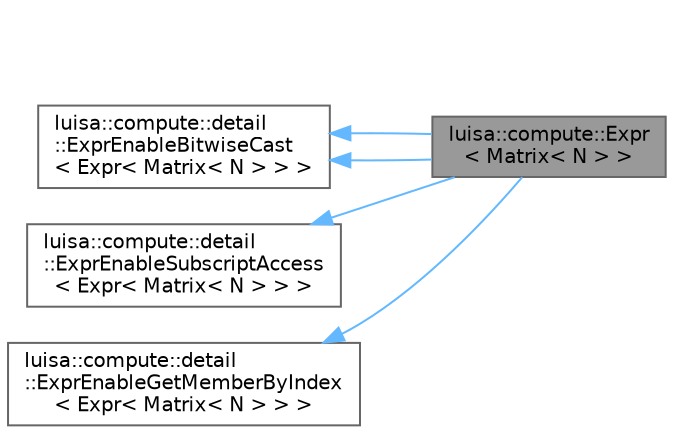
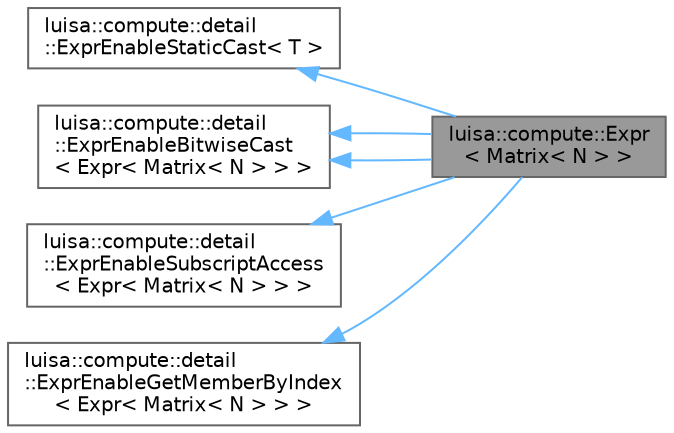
none -> (184, 38)
